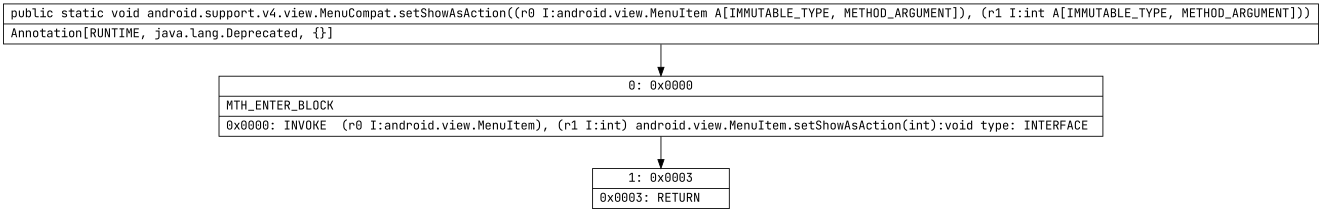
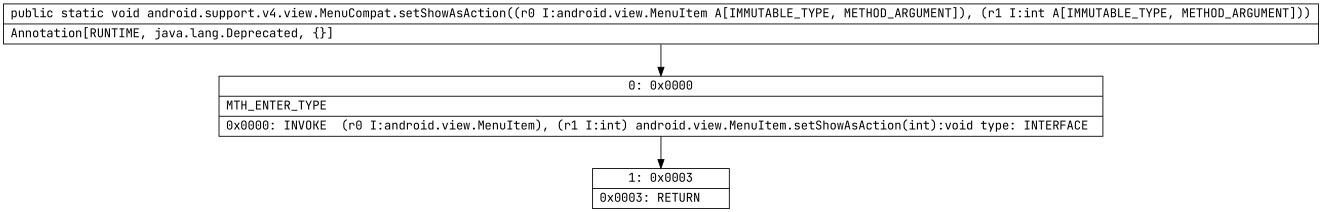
(280, 106) -> (276, 106)
